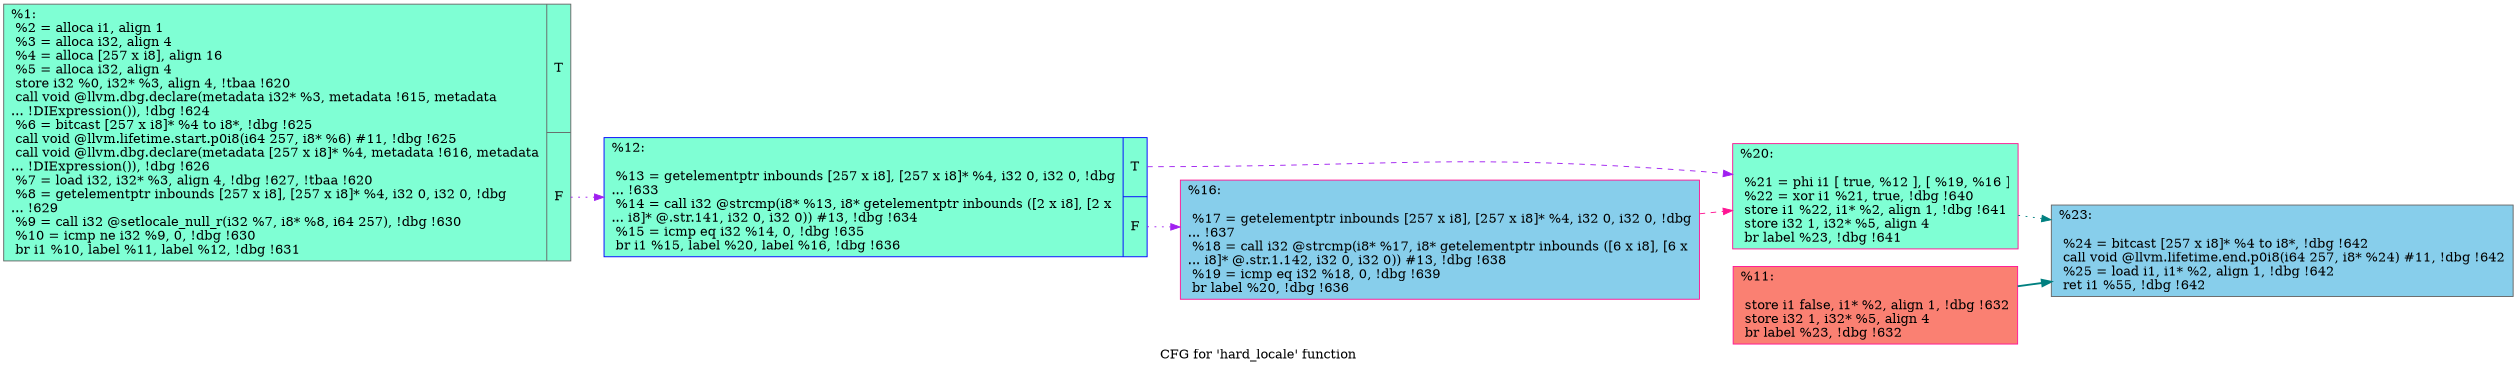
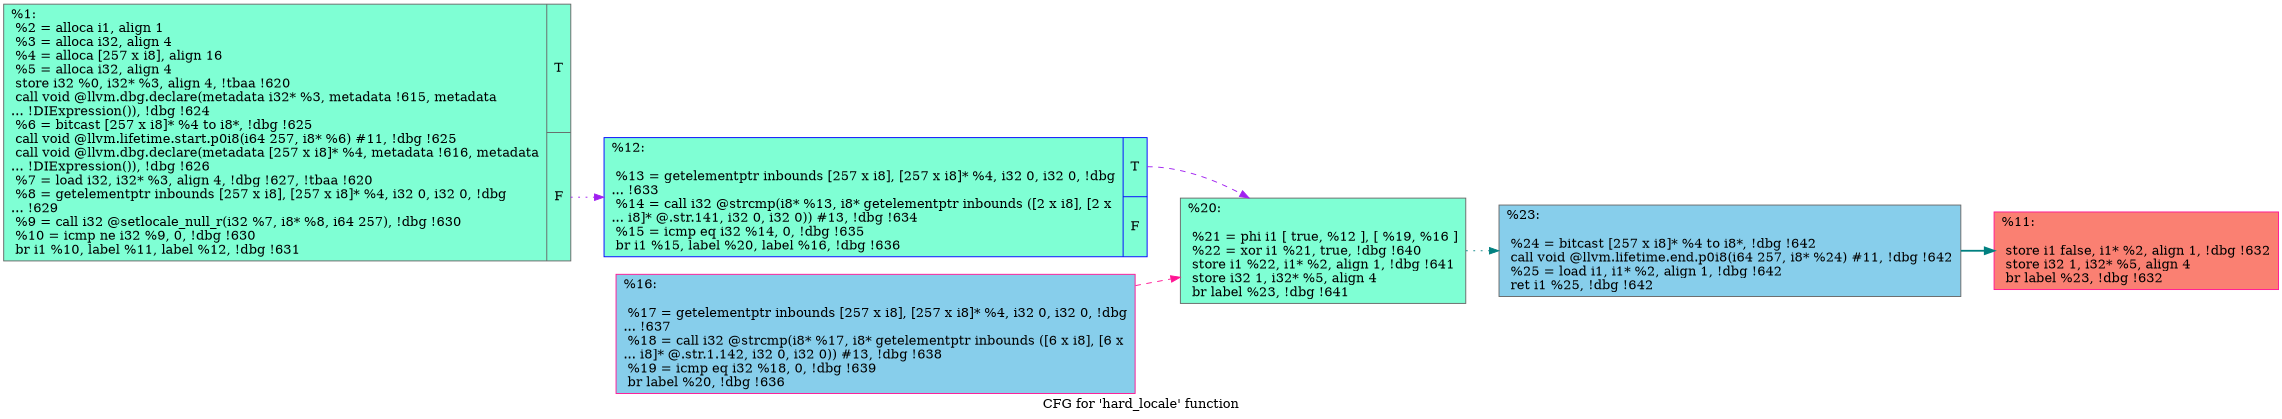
(1875, 196) -> (1323, 251)
(1159, 227) -> none
(2030, 285) -> (1973, 251)
(2133, 285) -> (1580, 285)
